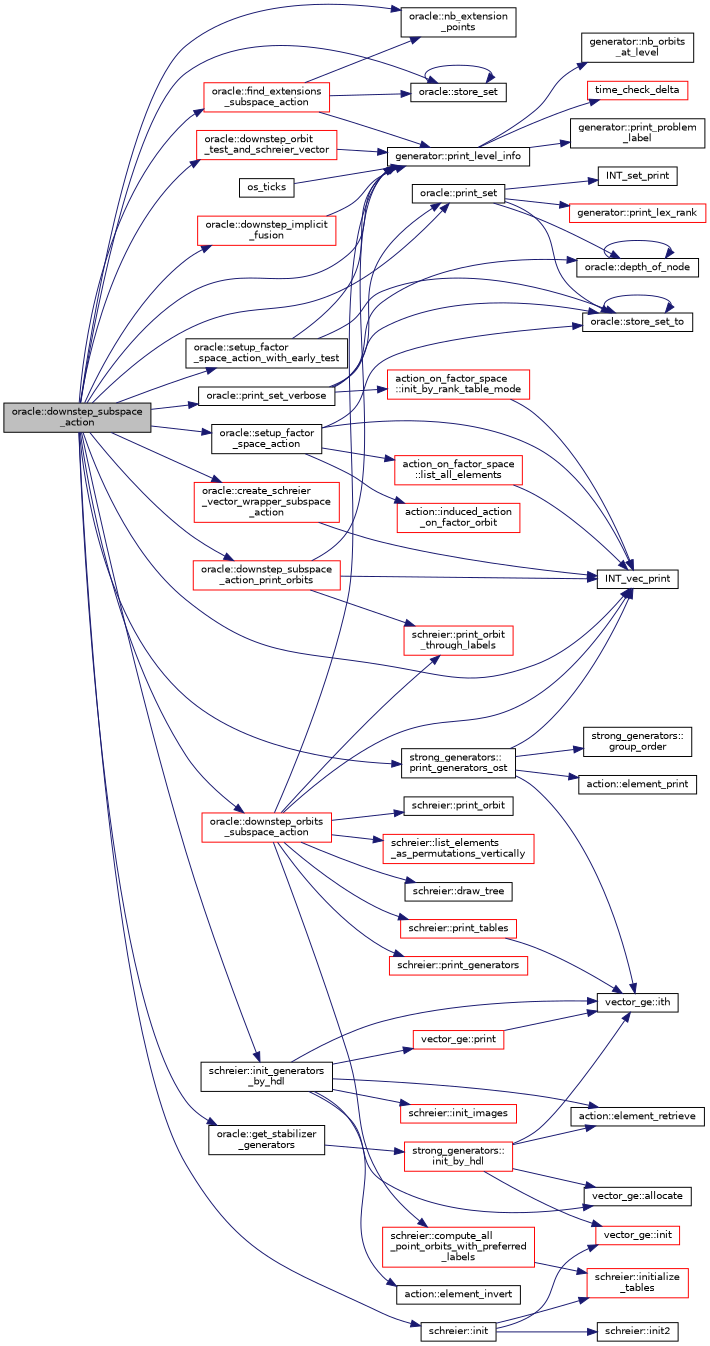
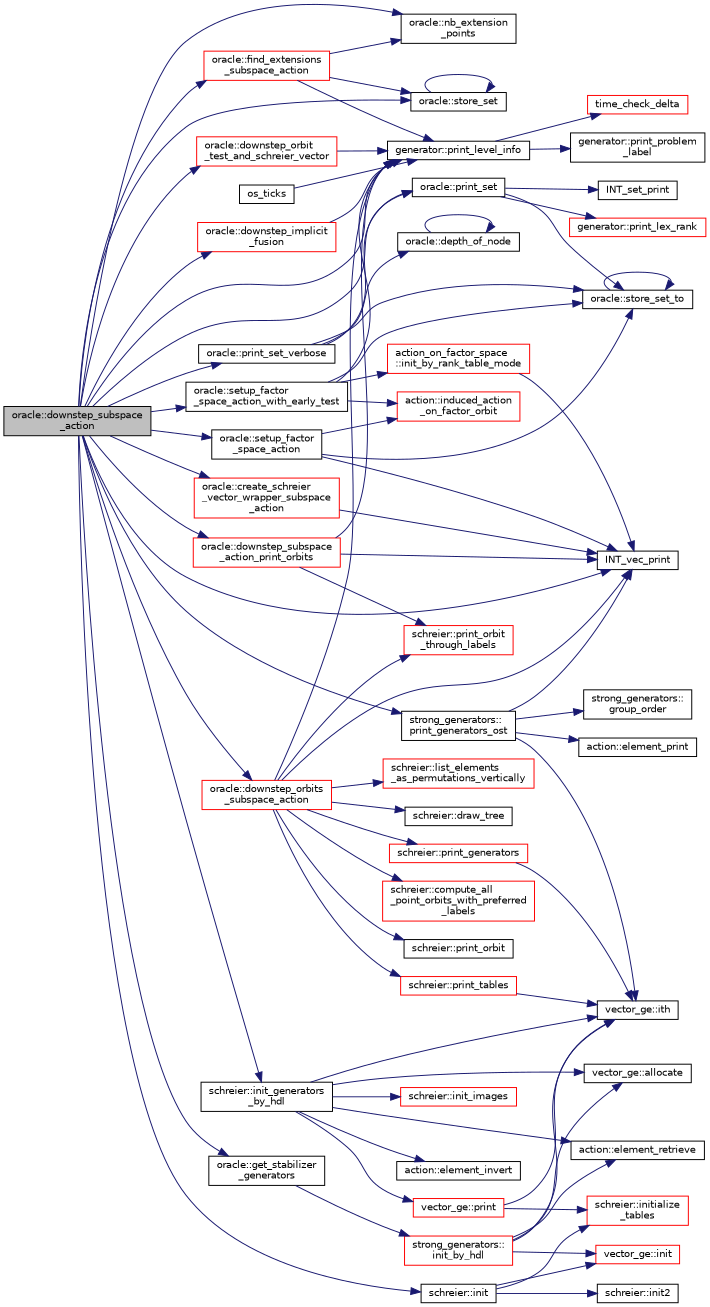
(638, 48) -> none
(554, 225) -> none
(356, 391) -> (359, 378)
none -> (373, 402)
(459, 470) -> none
none -> (582, 918)
(555, 1267) -> (539, 1209)
